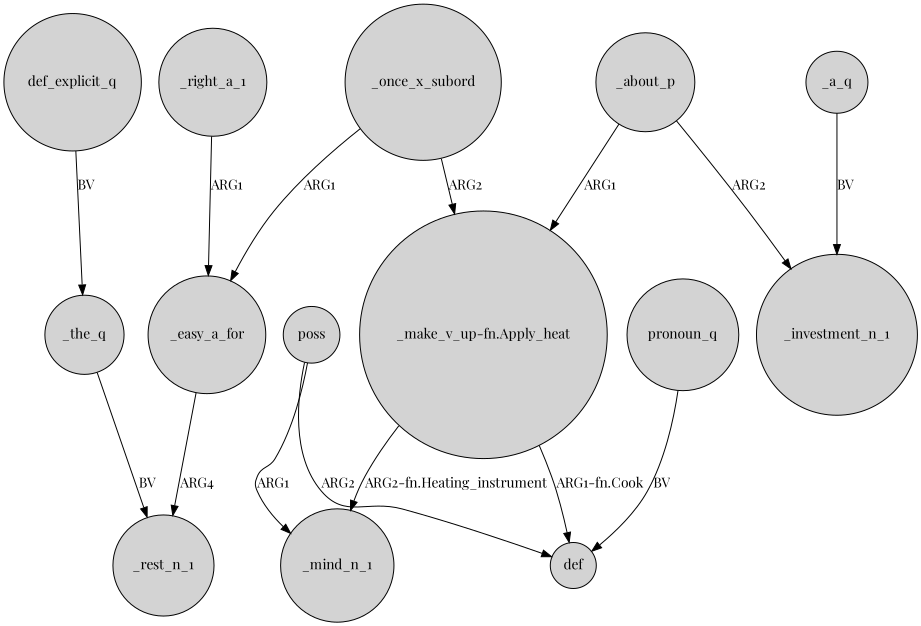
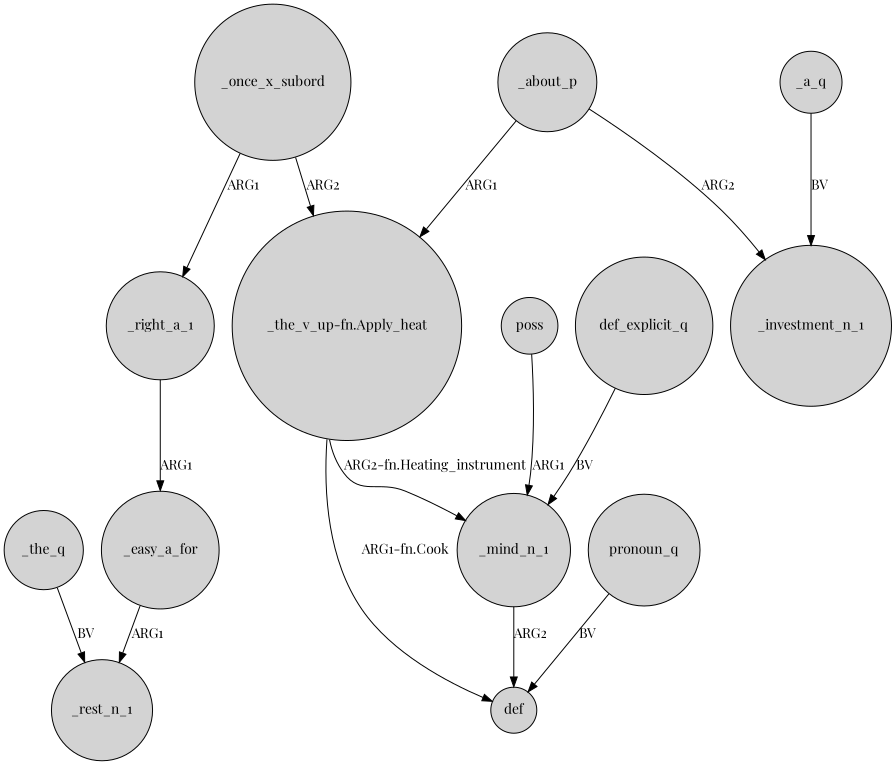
(289, 193) -> (214, 210)
(79, 218) -> (587, 443)
(483, 335) -> (347, 326)
(197, 484) -> (148, 634)
(366, 507) -> (514, 642)
